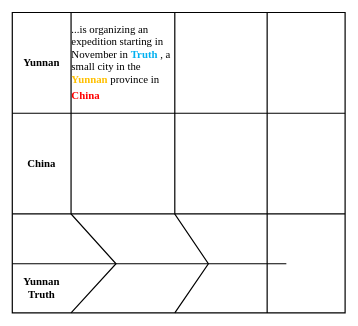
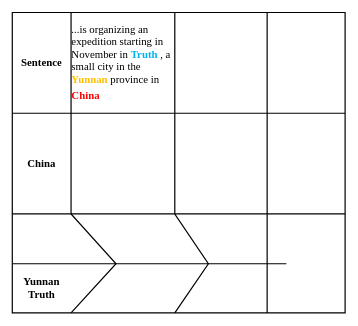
(42, 63) -> (42, 63)
